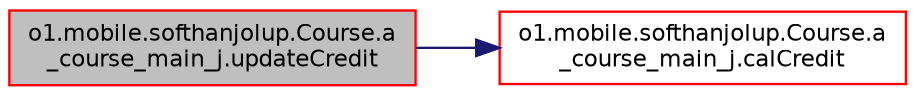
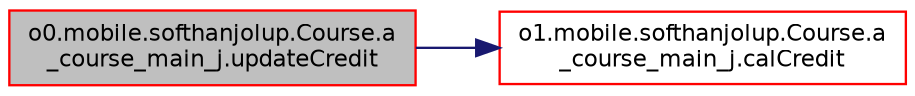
(212, 48) -> (212, 48)
